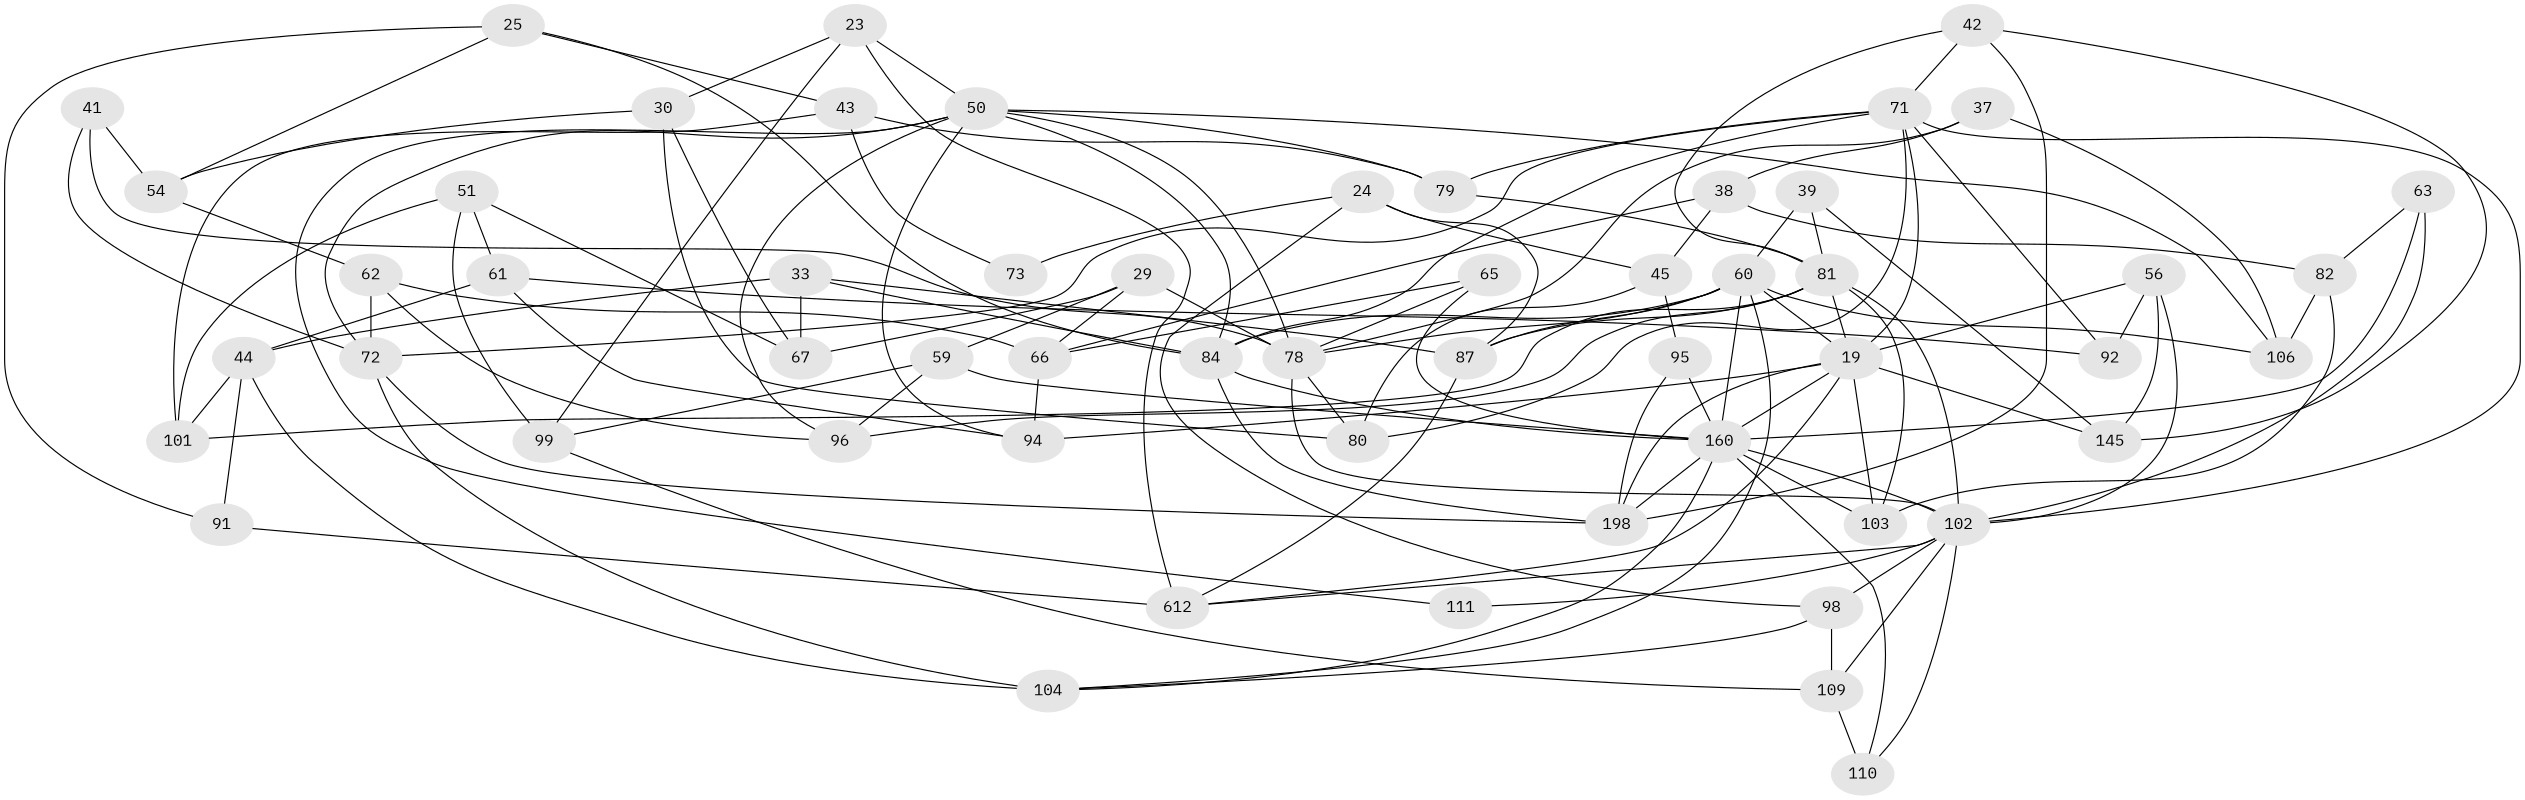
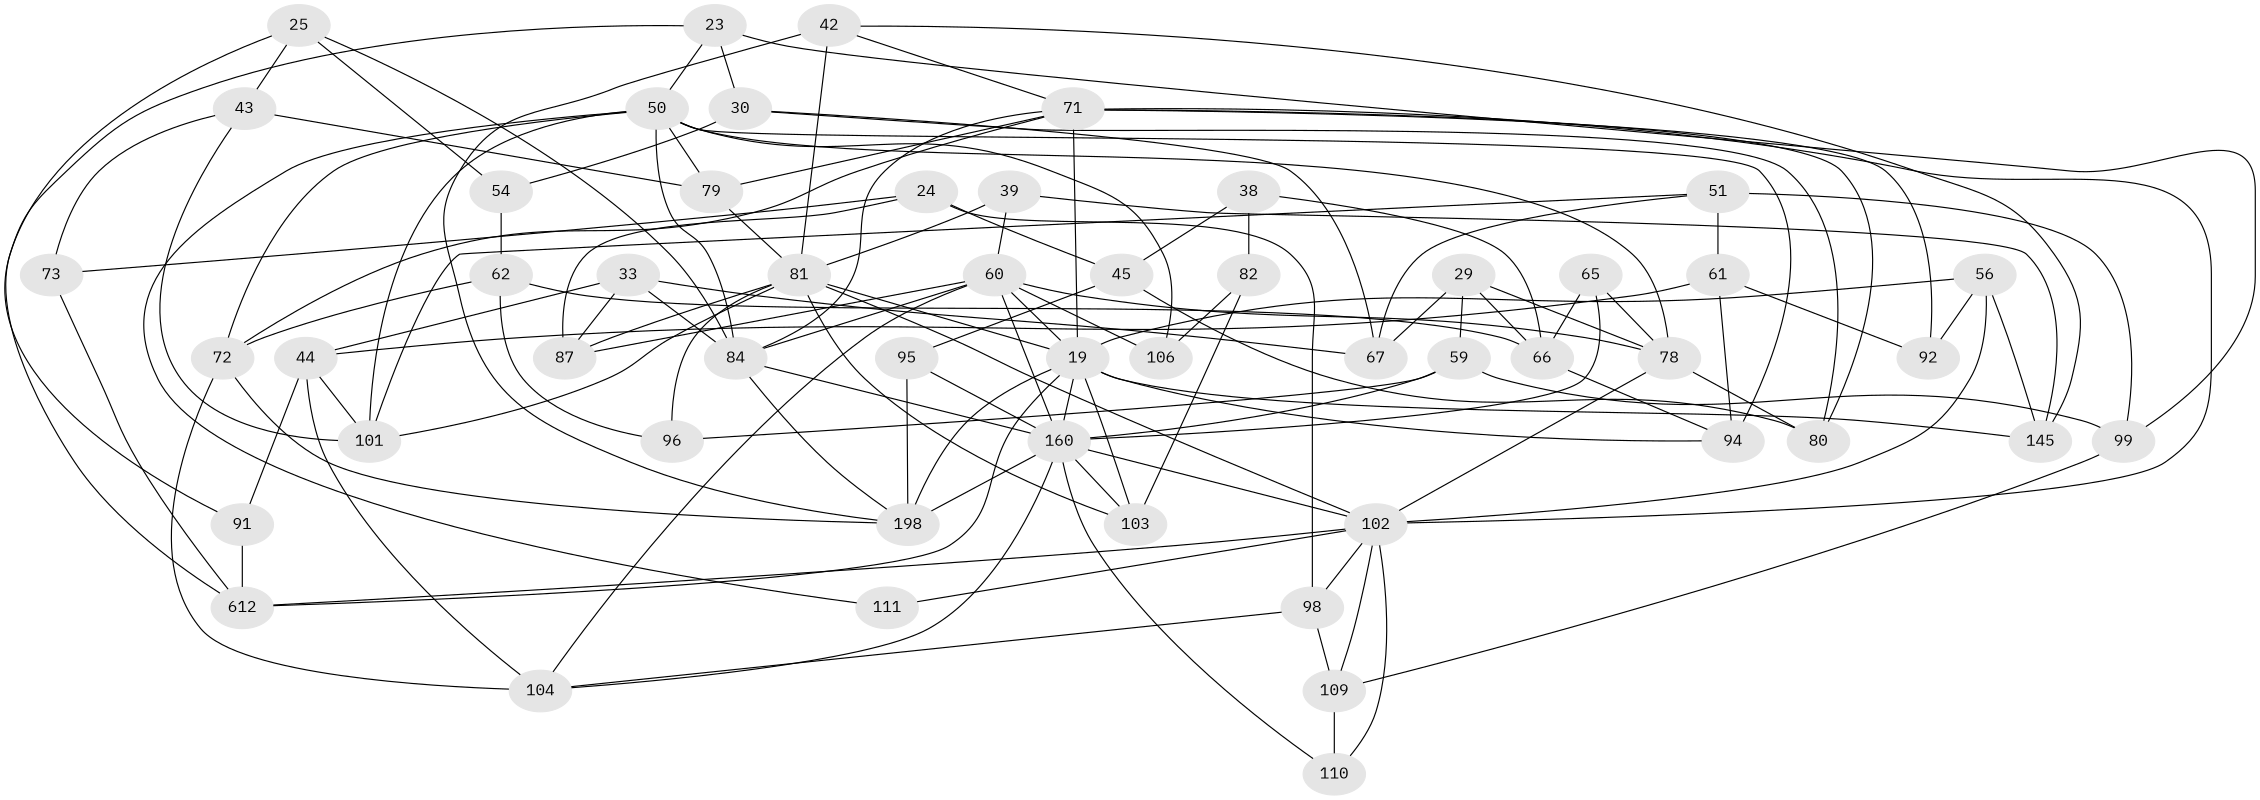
(92, 109) -> none
(1983, 109) -> none
(2423, 192) -> none
(768, 242) -> (430, 206)
(1347, 507) -> (131, 450)
